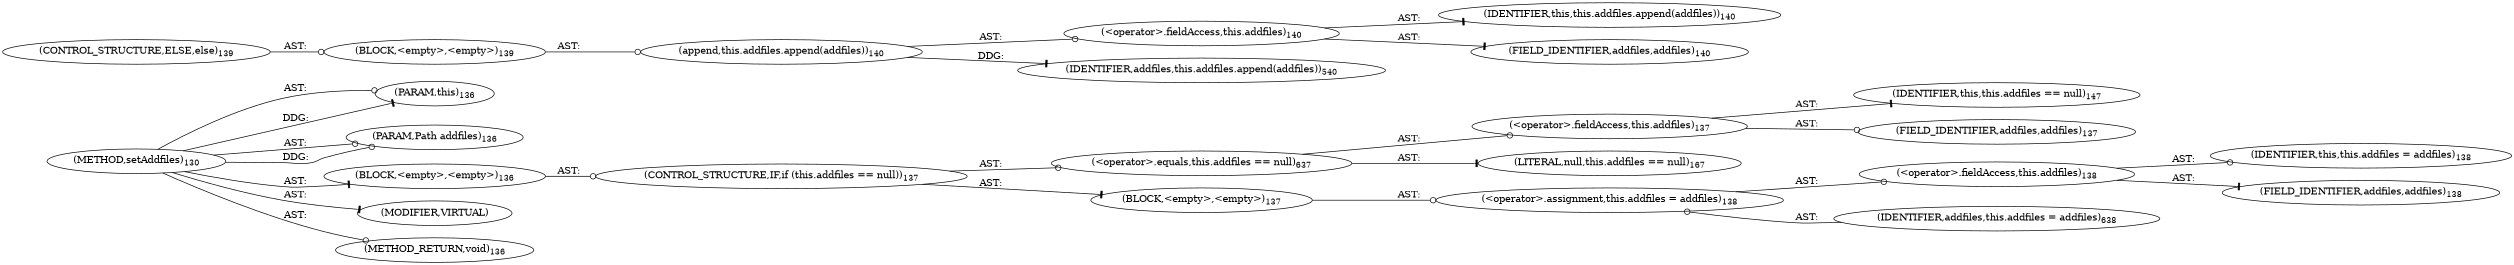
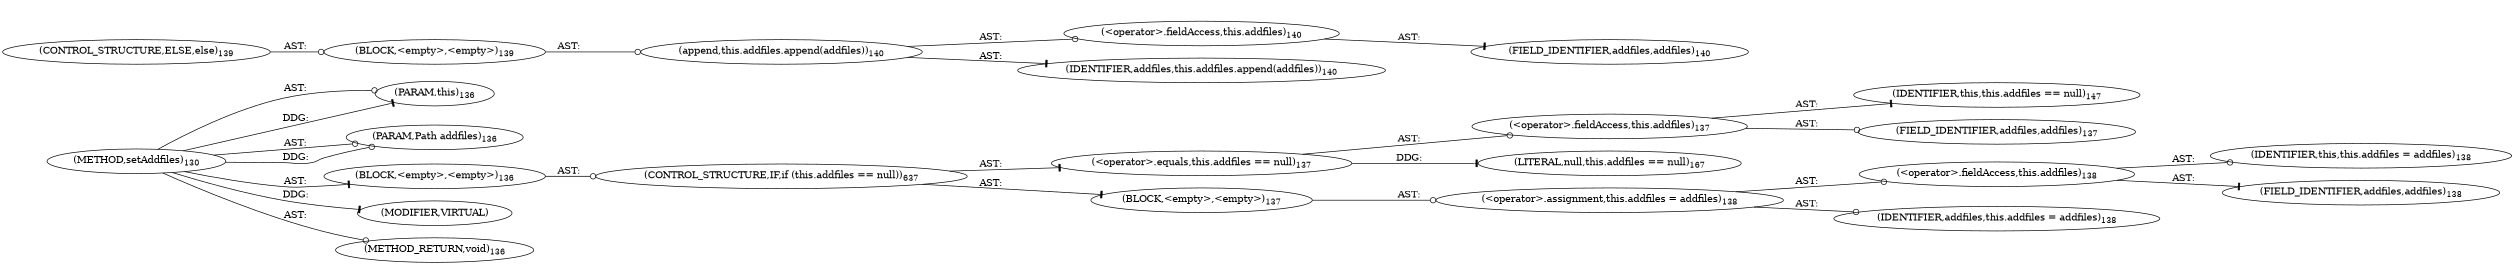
(1610, 15) -> none
(992, 56) -> (992, 56)
(1330, 69) -> (1330, 69)
(1411, 158) -> (1411, 158)
(1304, 162) -> (1304, 162)
(1004, 169) -> (1004, 169)
(911, 175) -> (911, 175)
(297, 195) -> (297, 195)
(2109, 218) -> (2109, 218)
(1766, 221) -> (1804, 209)
